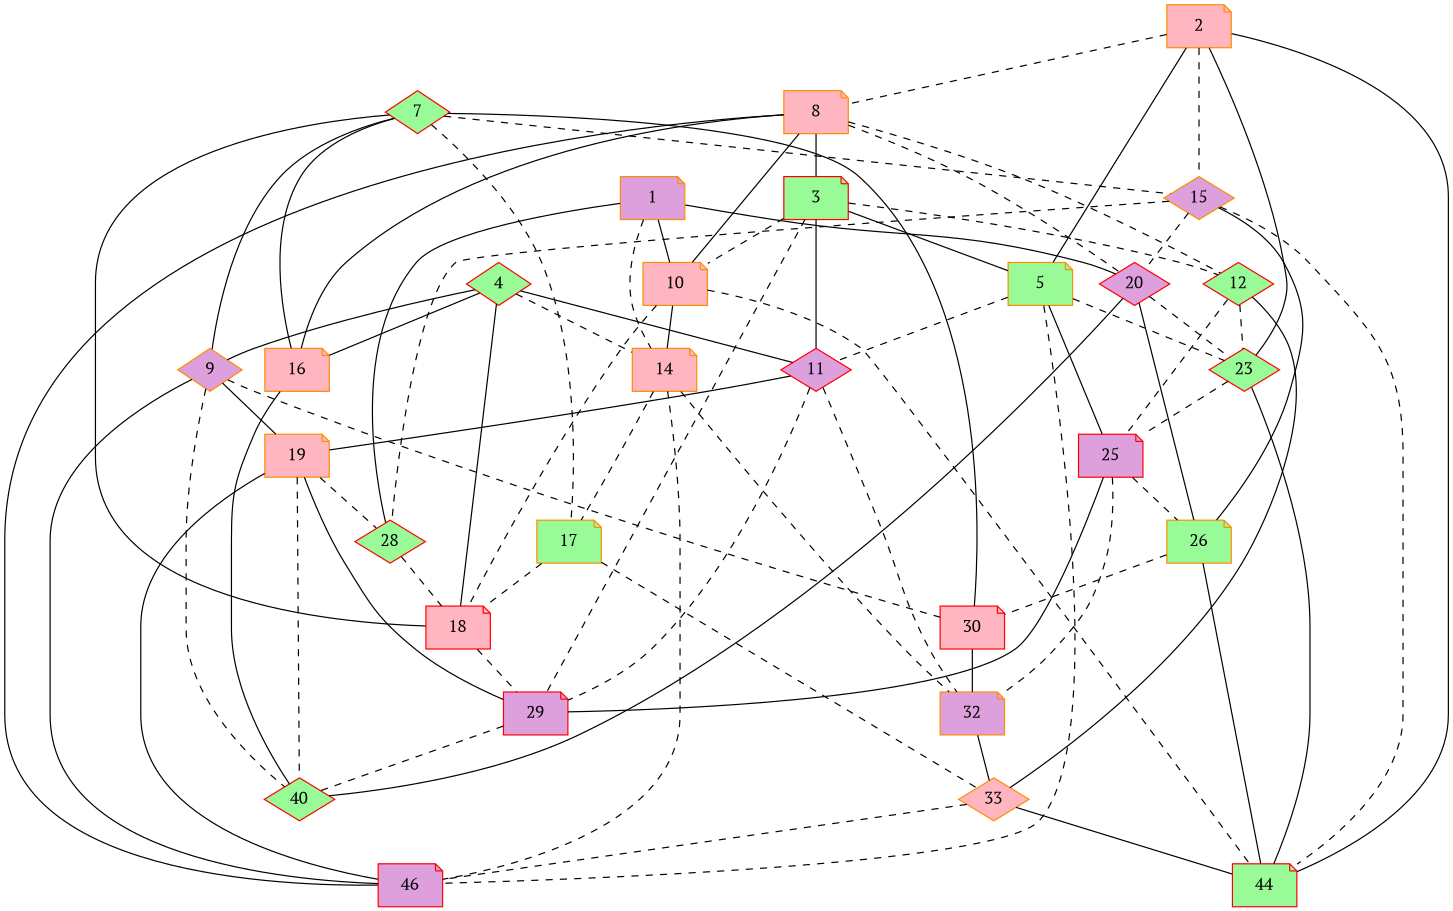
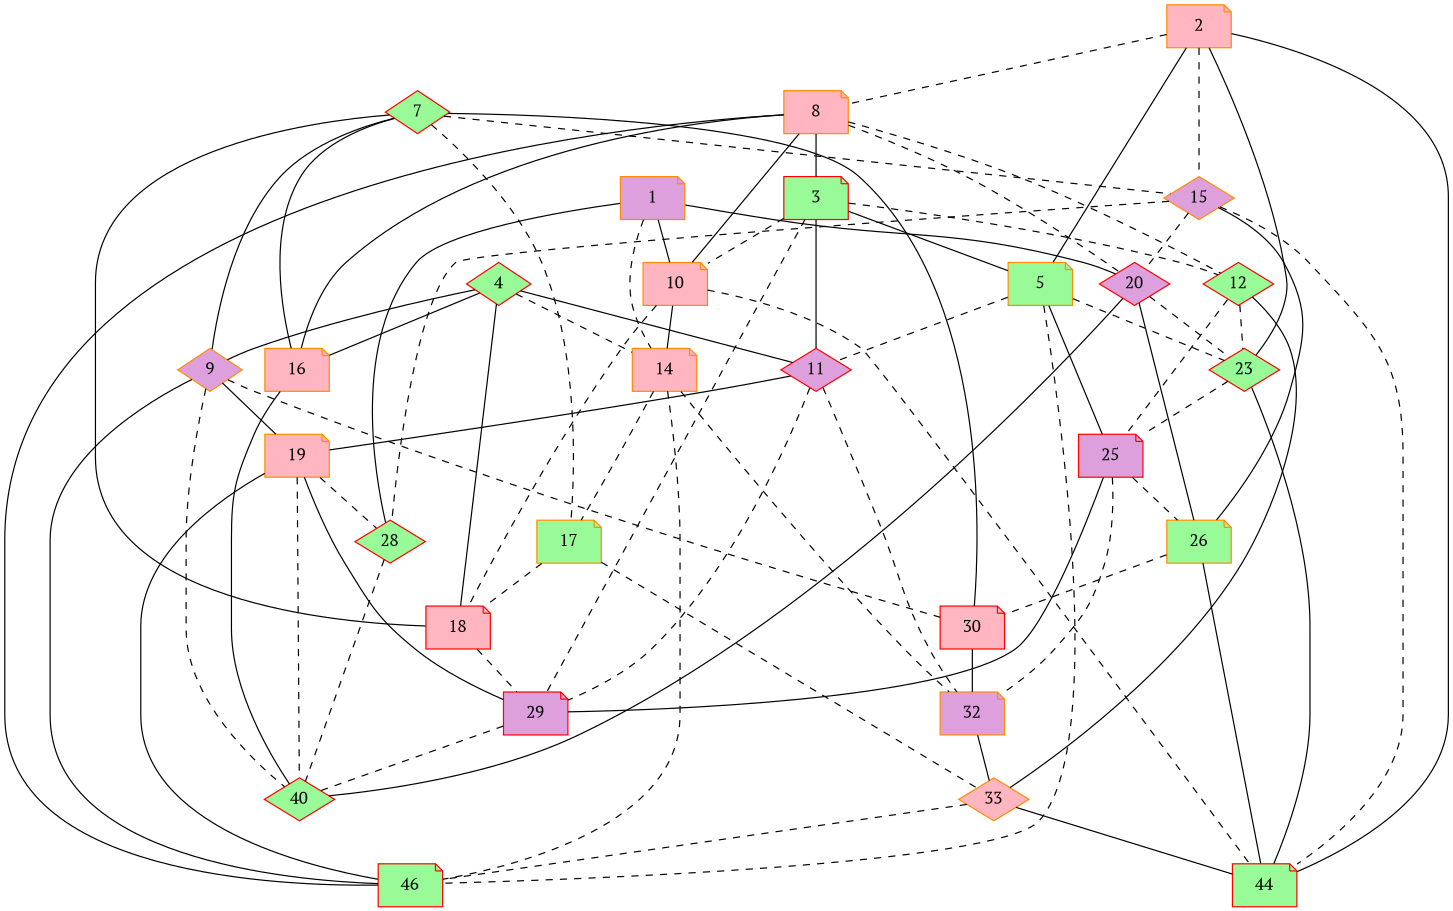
(421, 581) -> (345, 670)
(410, 885) -> (410, 885)
